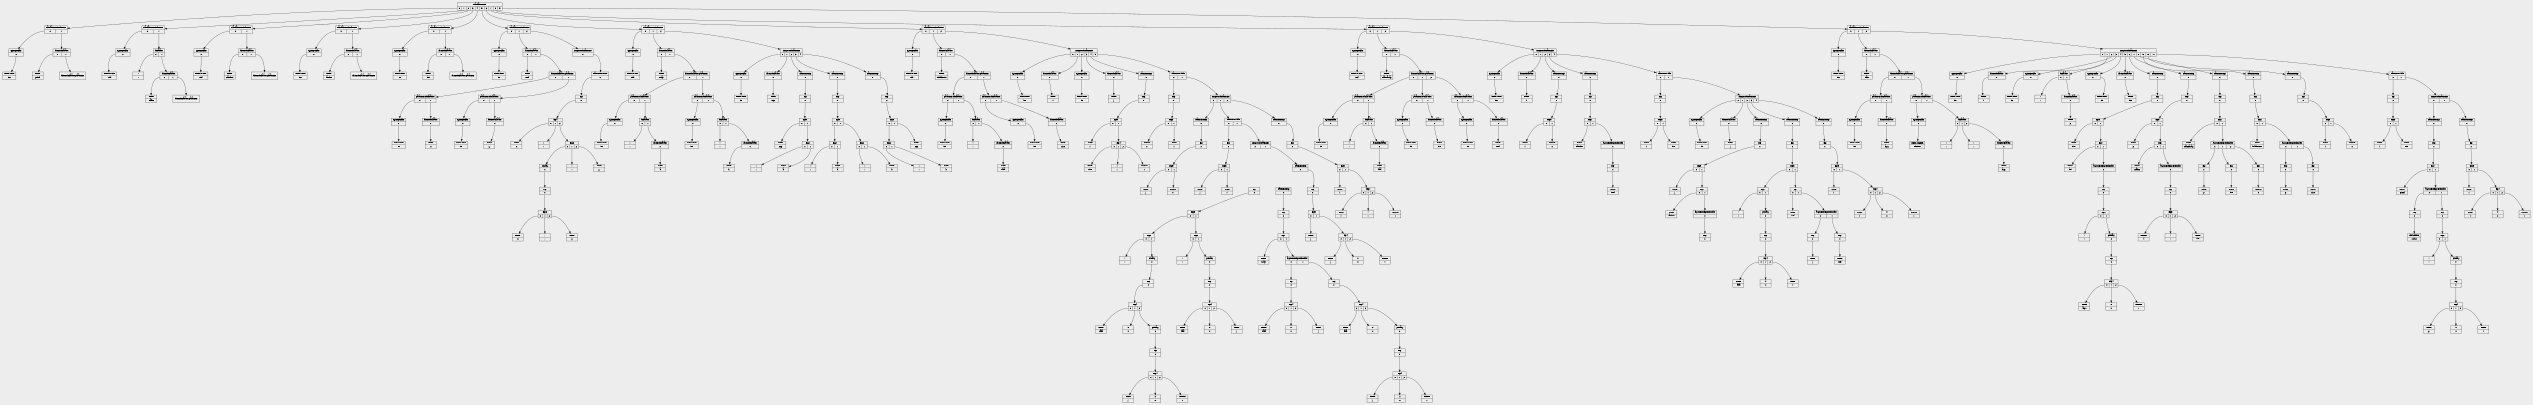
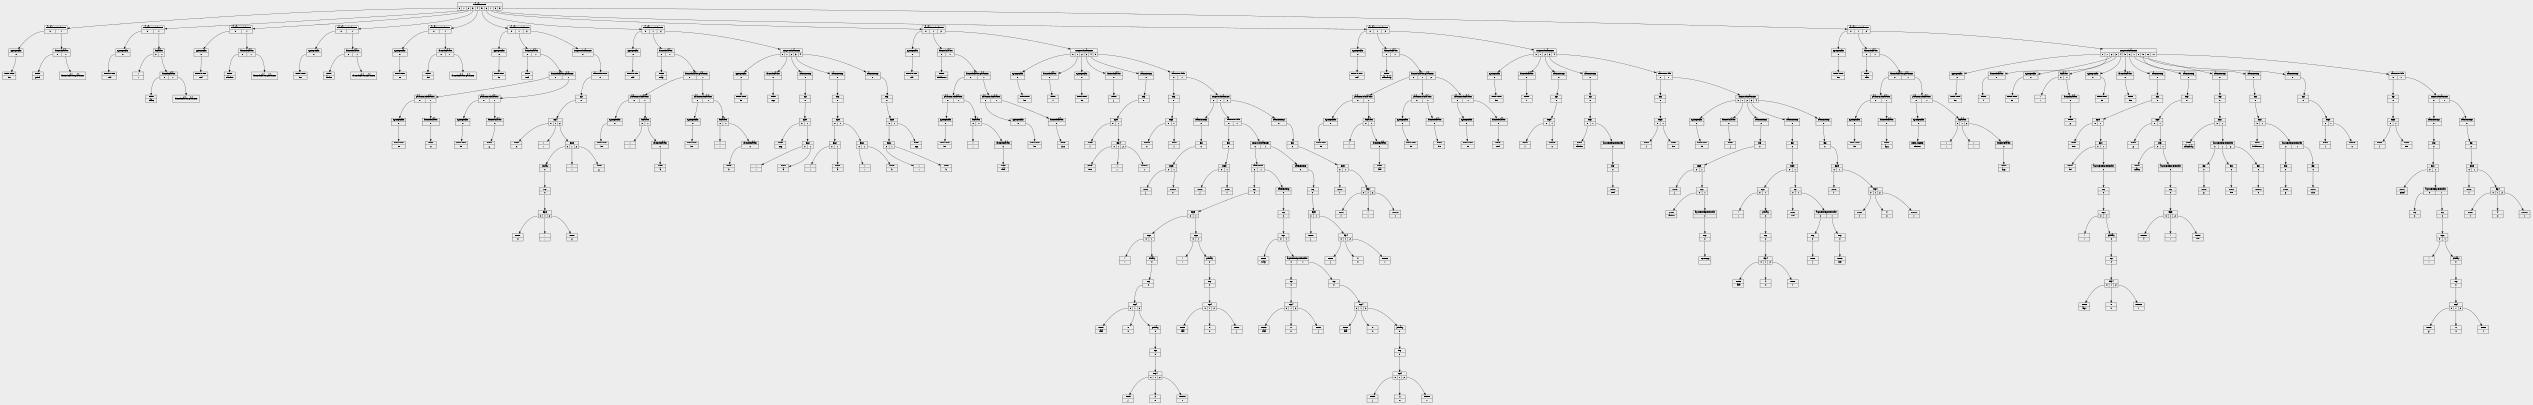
none -> (1258, 168)
(2414, 237) -> none
none -> (1705, 260)
